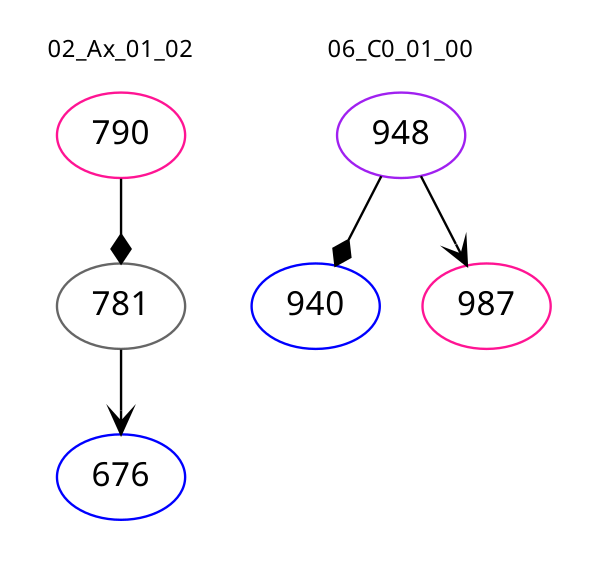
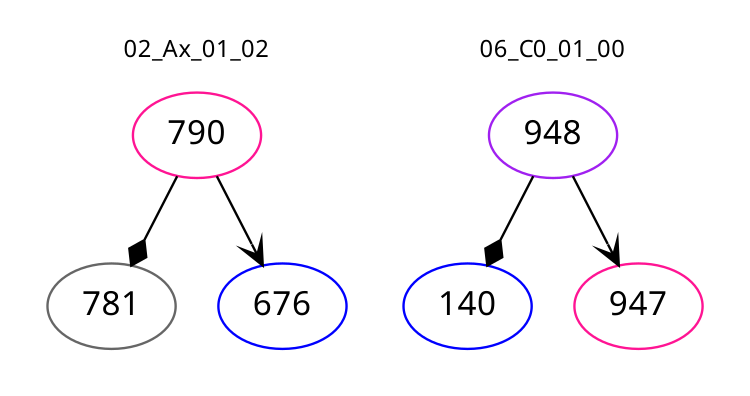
(316, 306) -> (468, 306)
(487, 306) -> (639, 306)
(121, 380) -> (234, 210)
